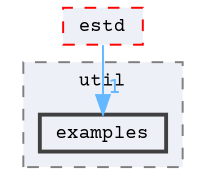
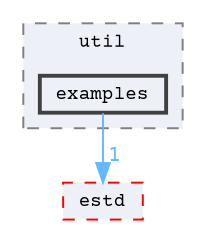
(103, 75) -> (103, 141)
